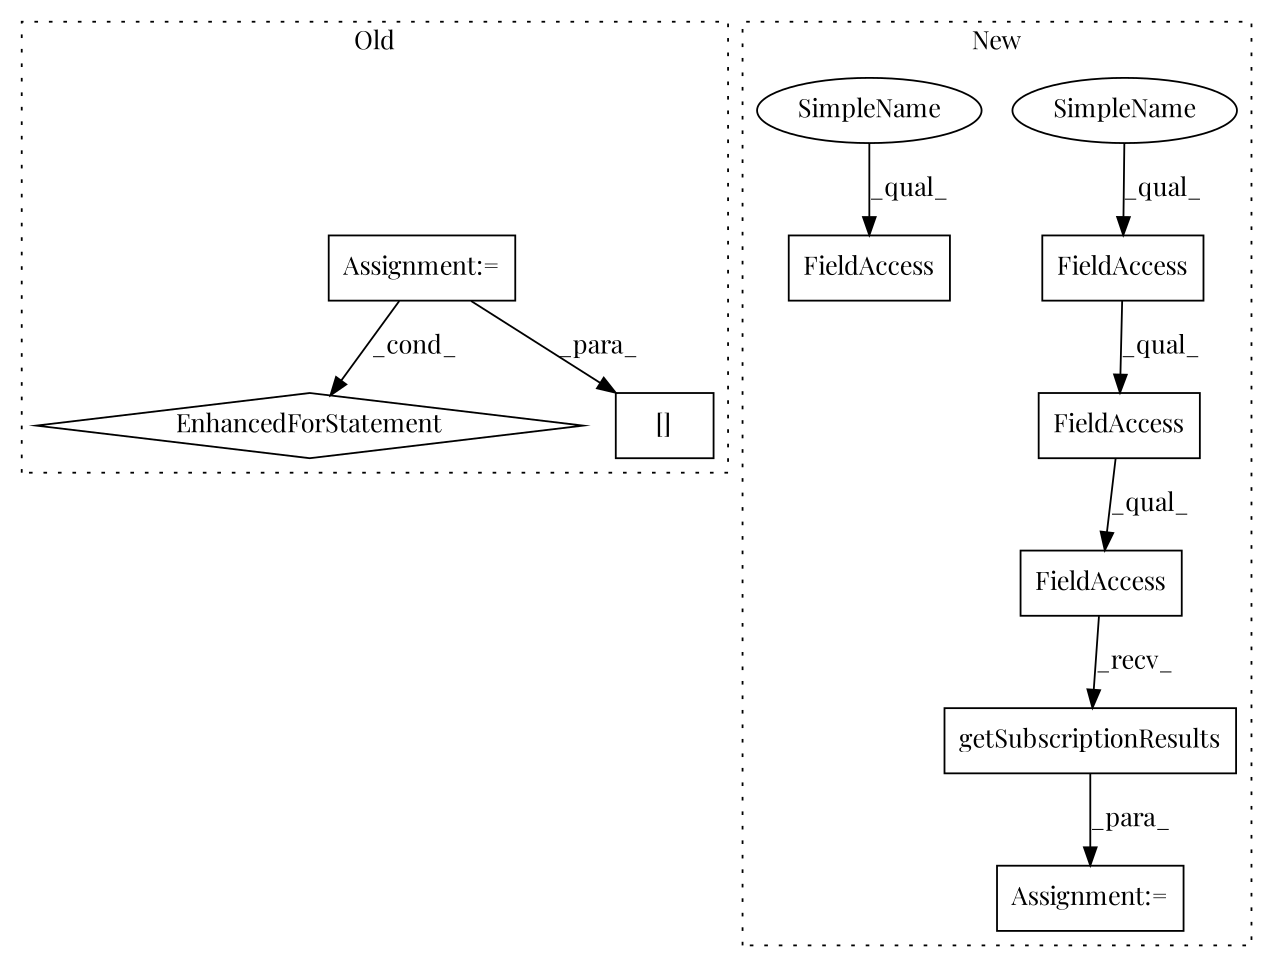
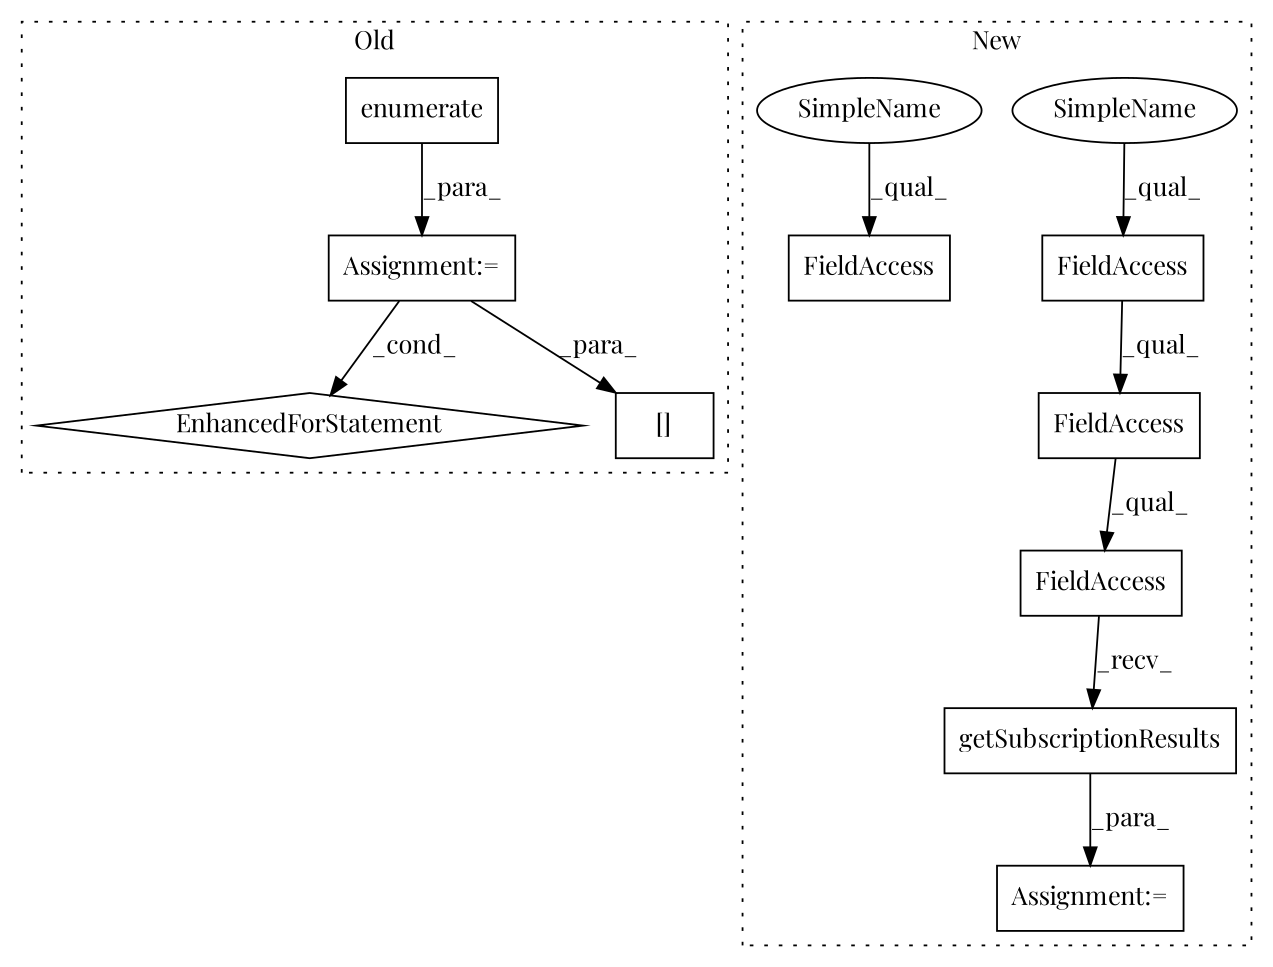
none -> (422, 110)
